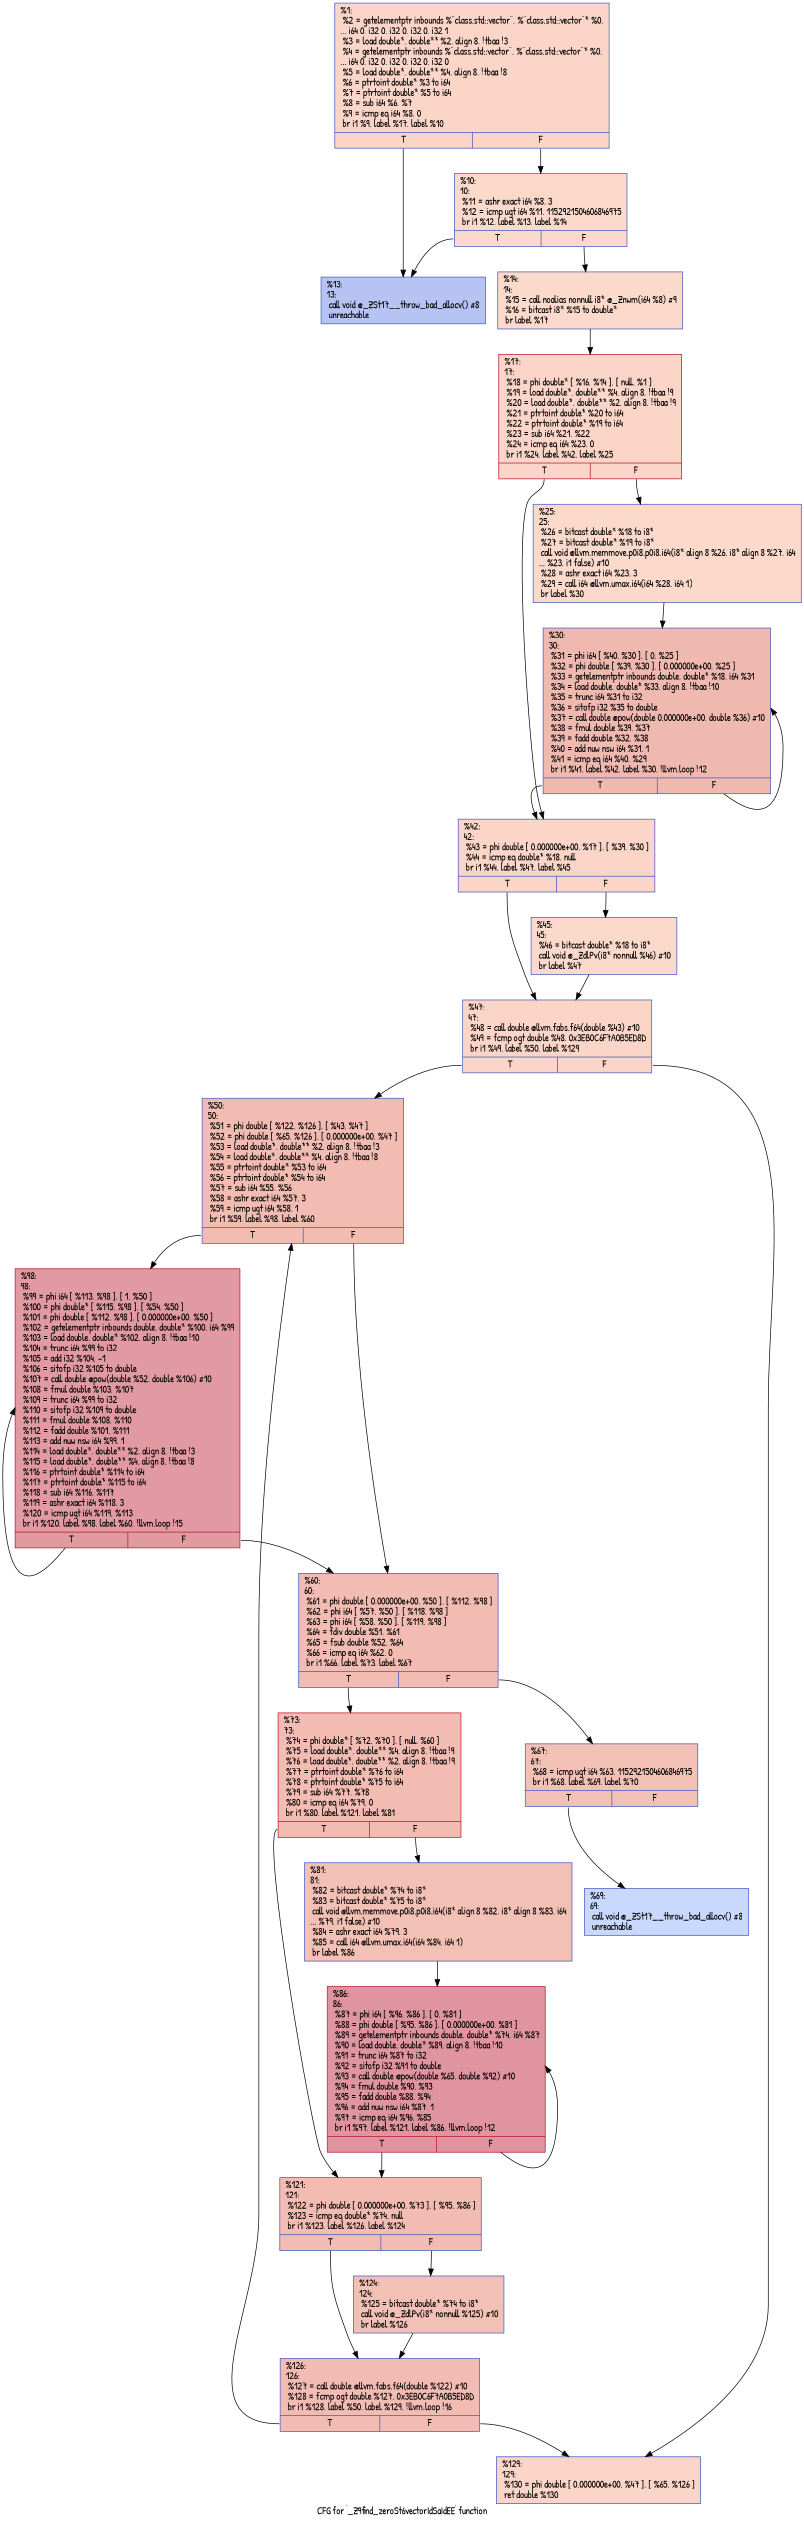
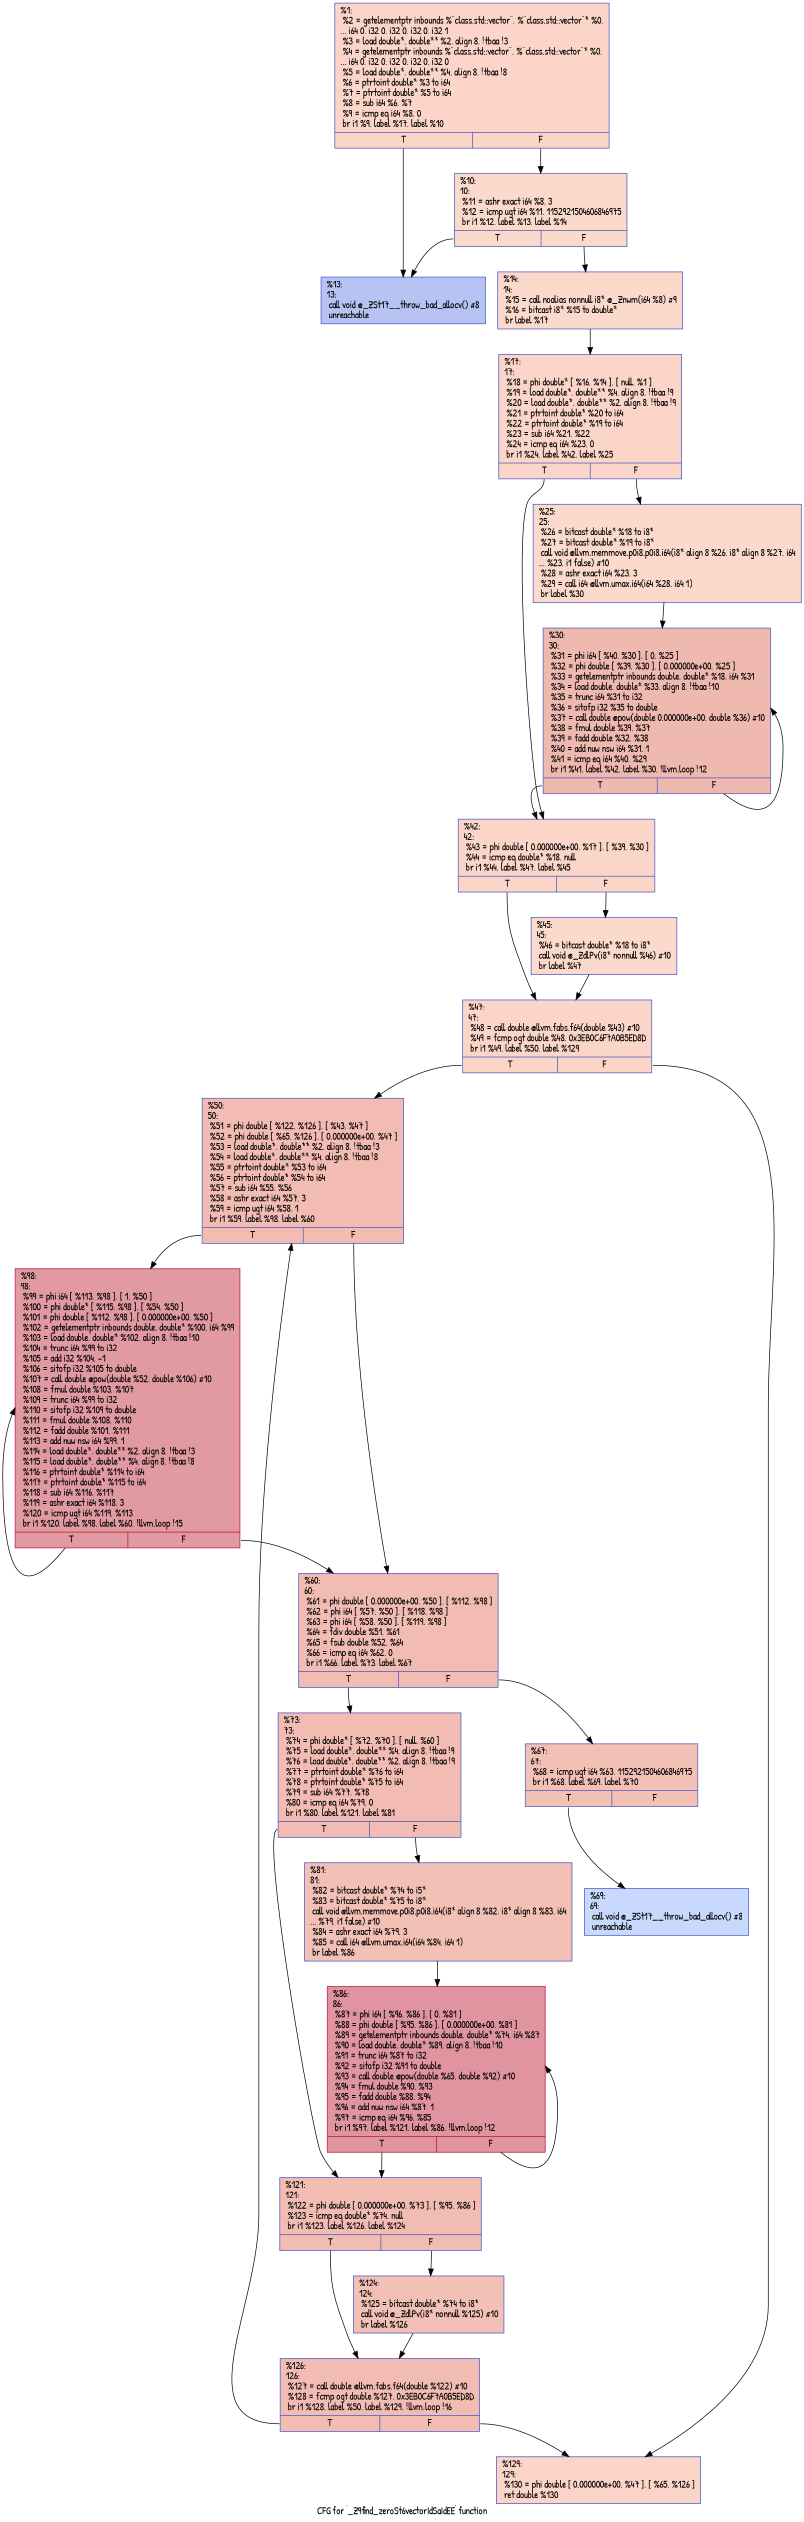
(590, 417) -> (590, 417)
(370, 1775) -> (370, 1775)
(368, 1891) -> (368, 1891)
